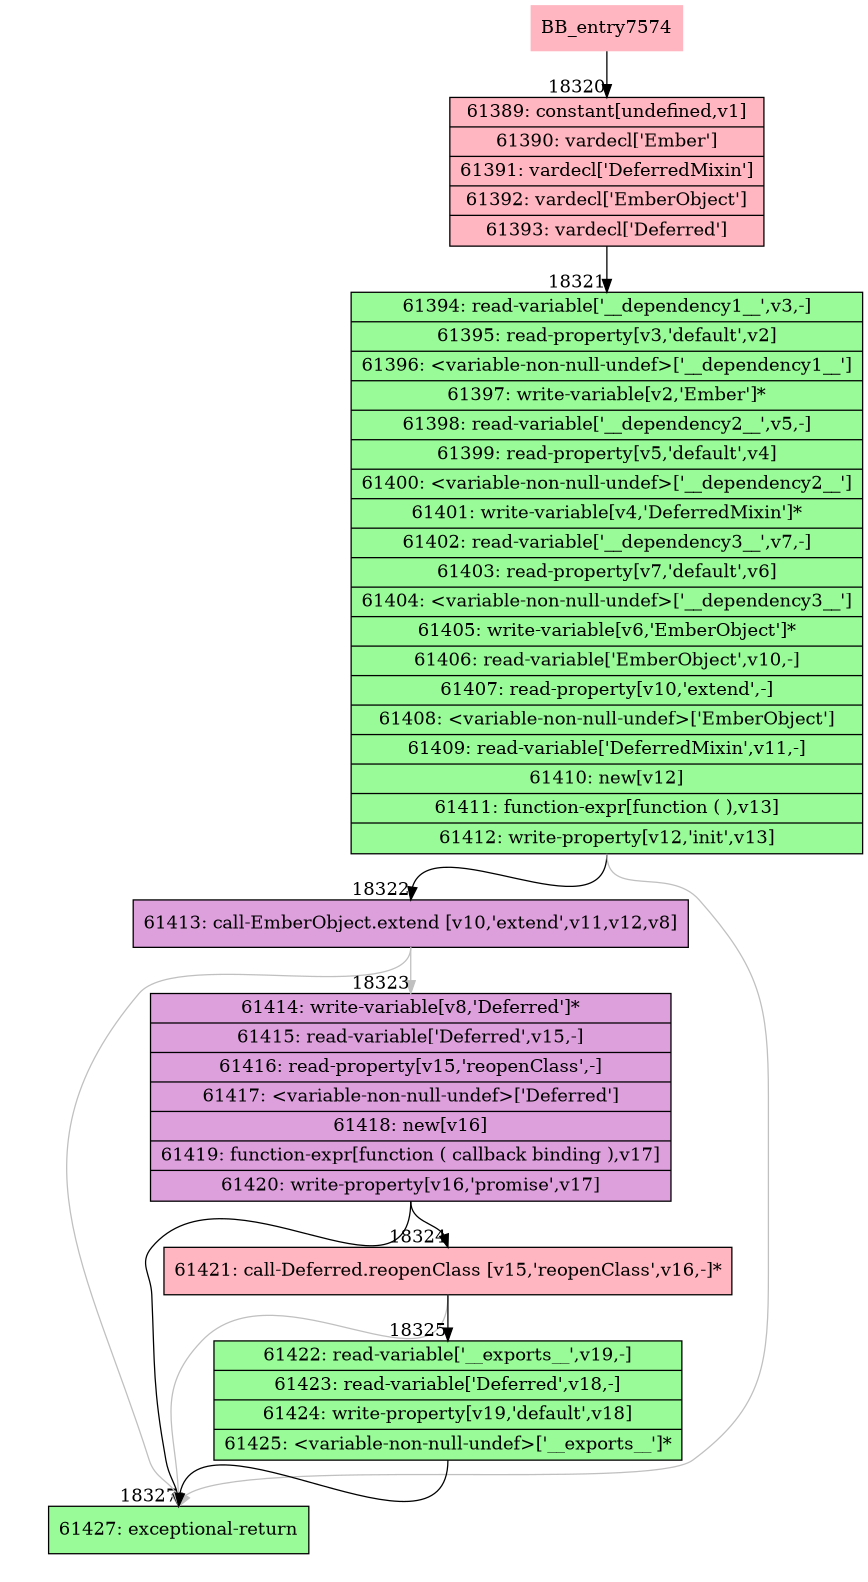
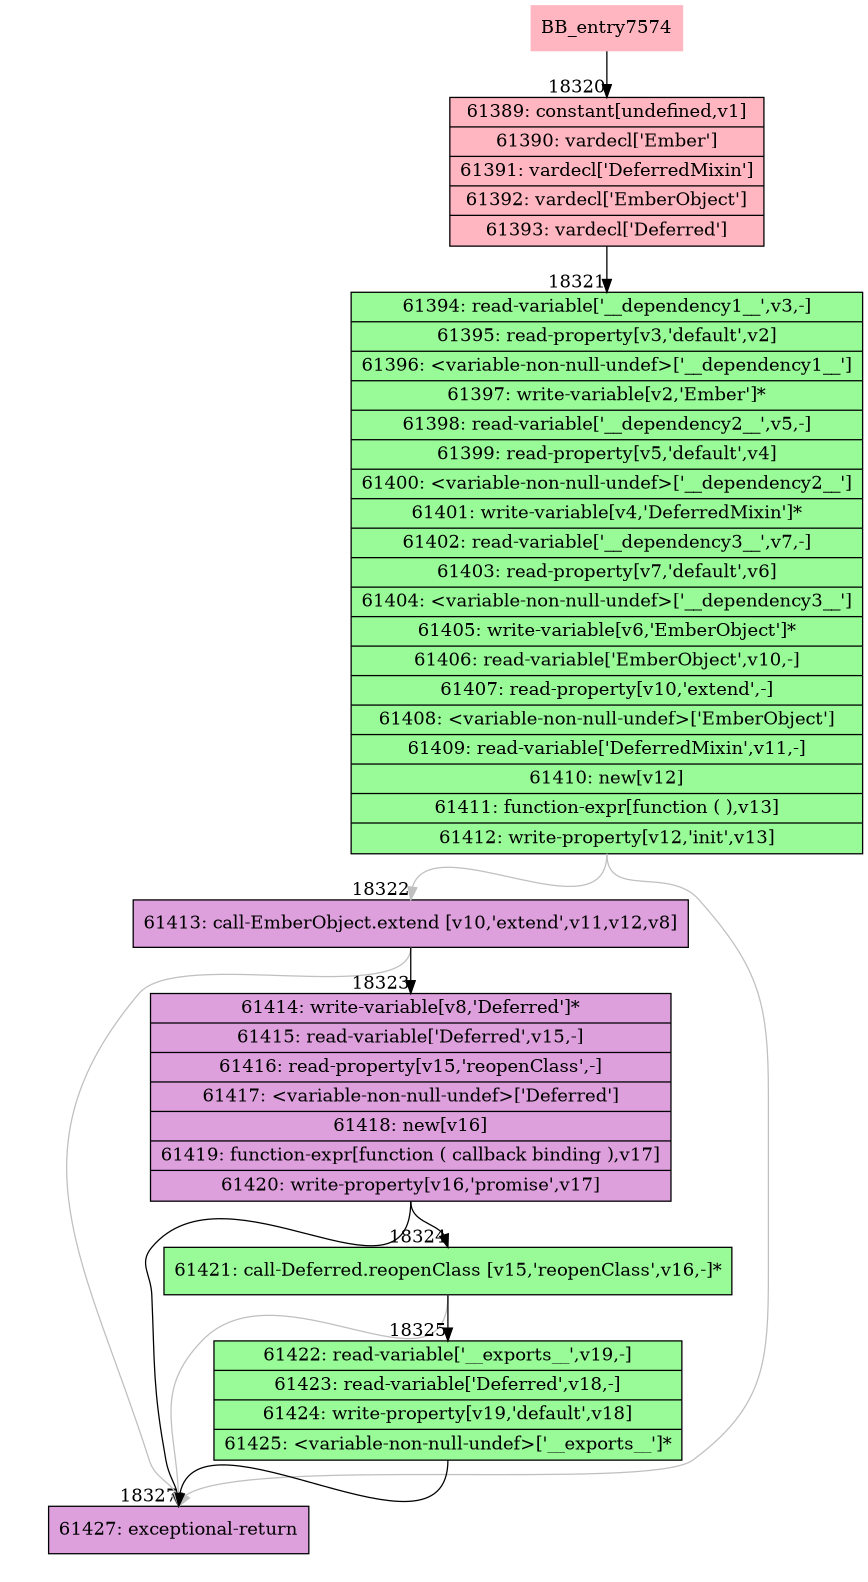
(515, 878) -> (515, 878)
(411, 964) -> (411, 964)
(448, 1271) -> (448, 1271)
(179, 1530) -> (179, 1530)
